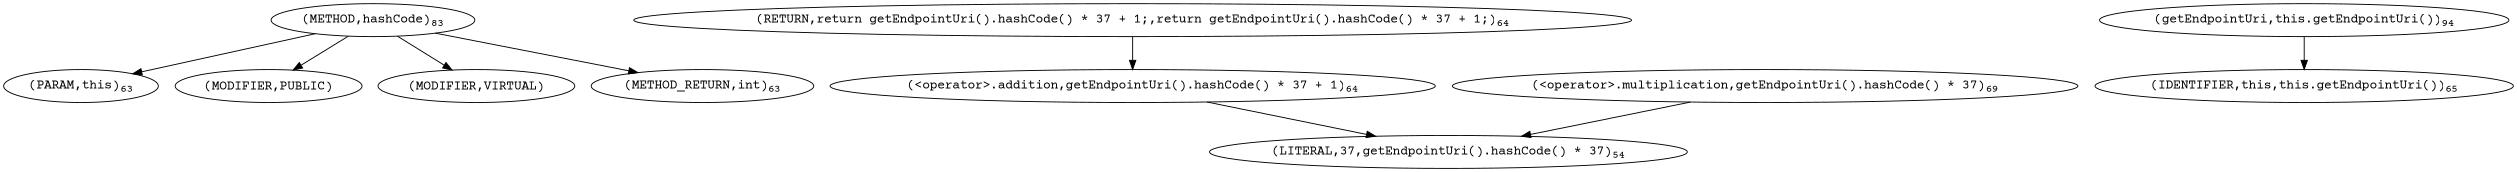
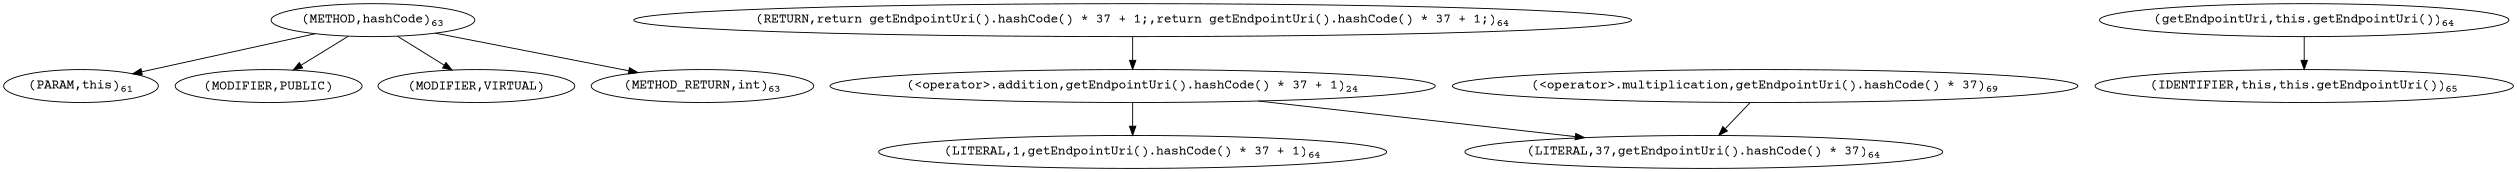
(437, 19) -> (437, 19)
(2448, 19) -> (2448, 19)
(127, 85) -> (127, 85)
(1352, 85) -> (1352, 85)
(1619, 151) -> (1874, 151)
none -> (1133, 152)
